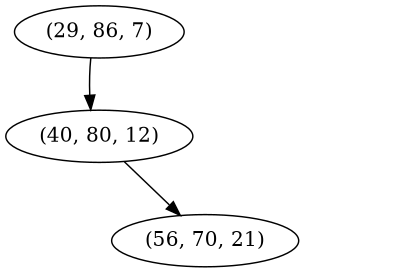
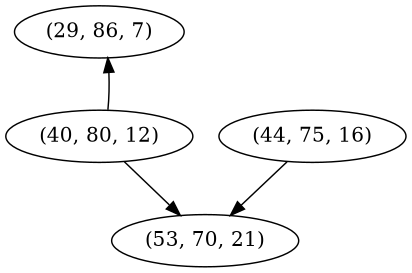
(90, 77) -> (109, 91)
none -> (312, 136)
(205, 241) -> (205, 241)
